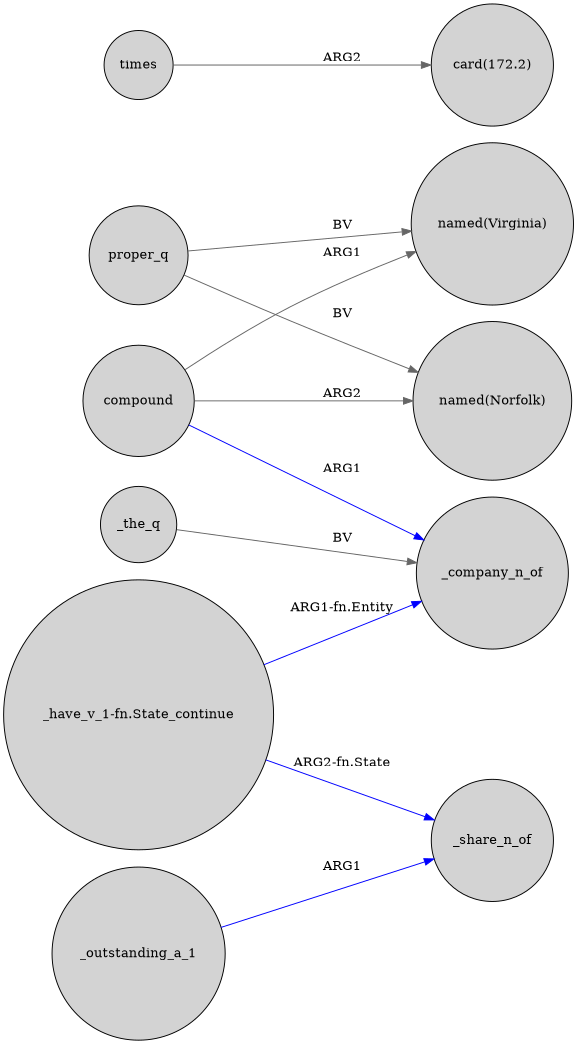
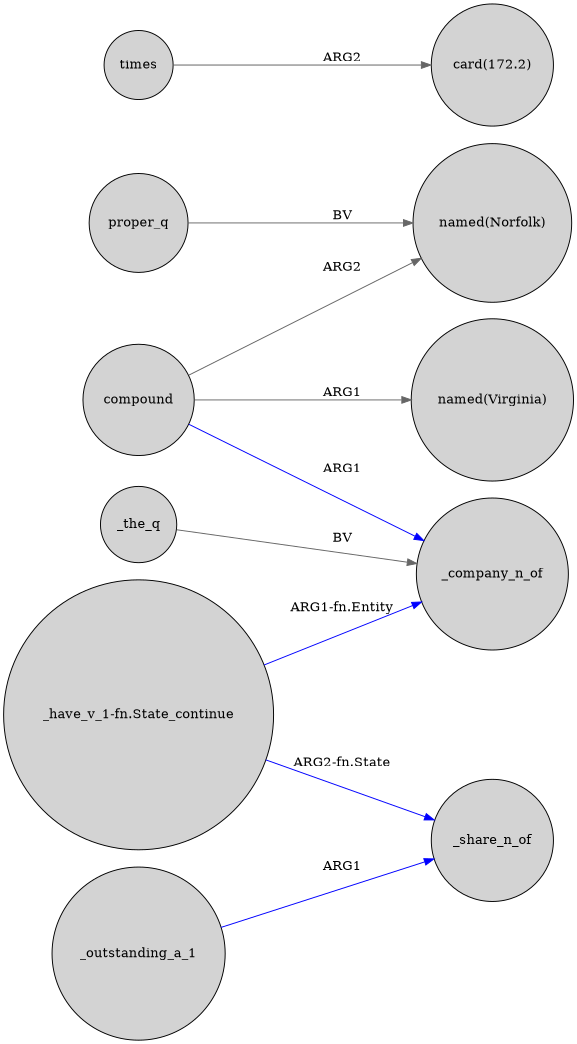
(295, 241) -> none
